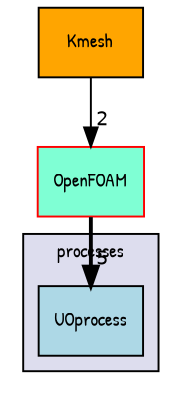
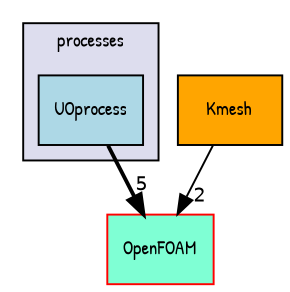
(91, 246) -> (122, 172)
